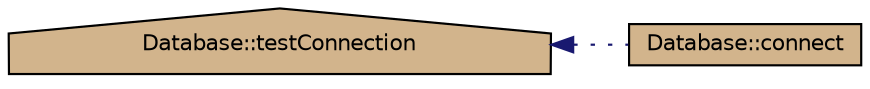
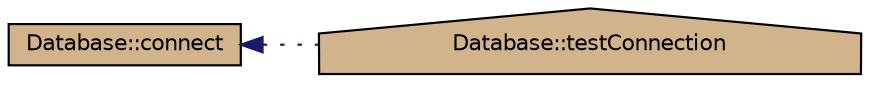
(601, 45) -> (290, 45)
